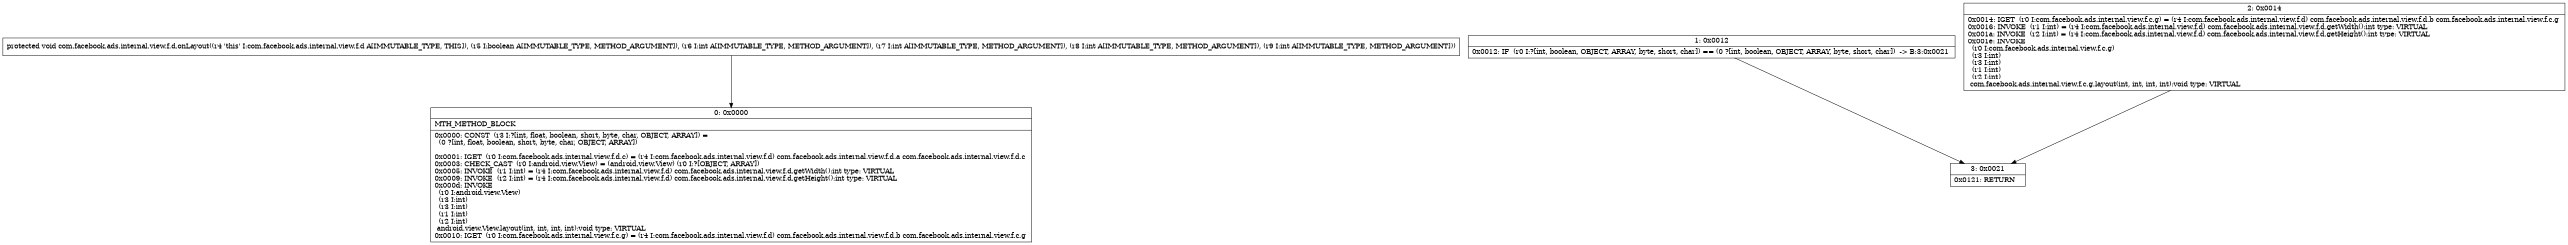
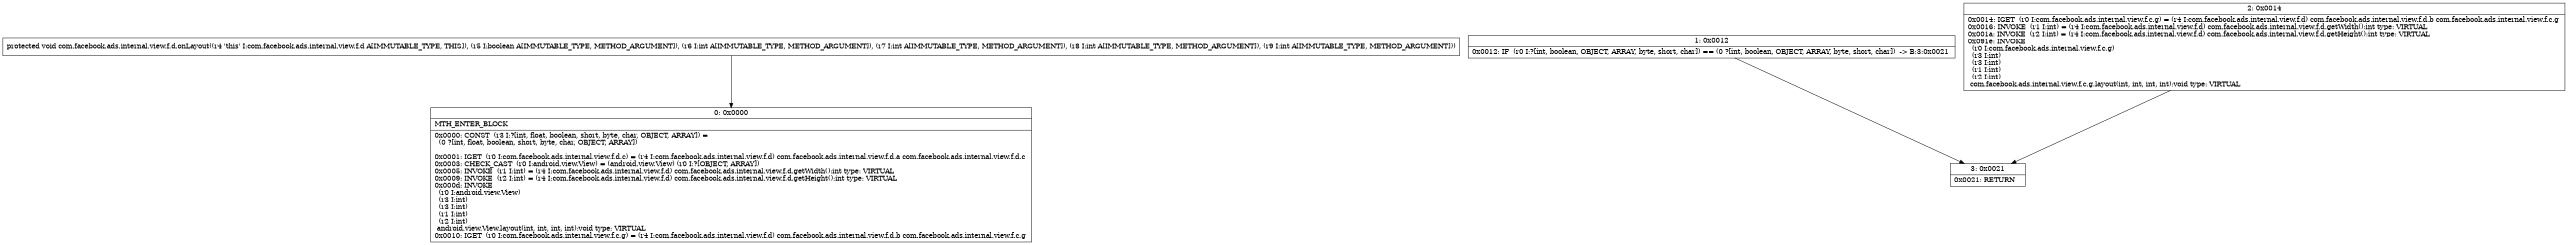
(1999, 42) -> (1999, 42)
(475, 124) -> (471, 124)
(1988, 180) -> (1988, 180)
